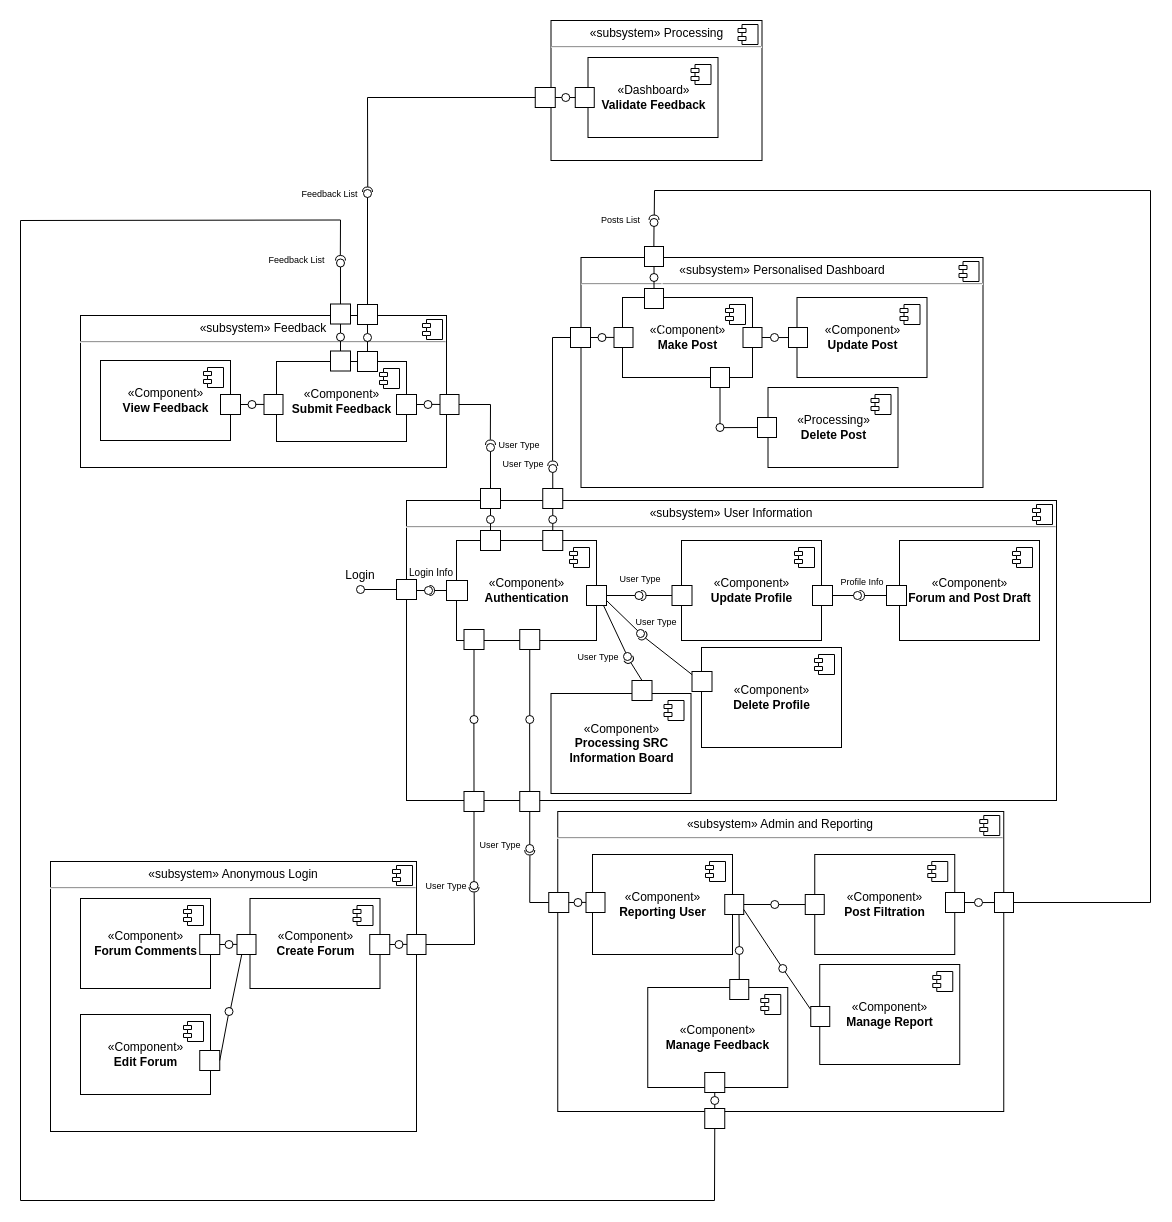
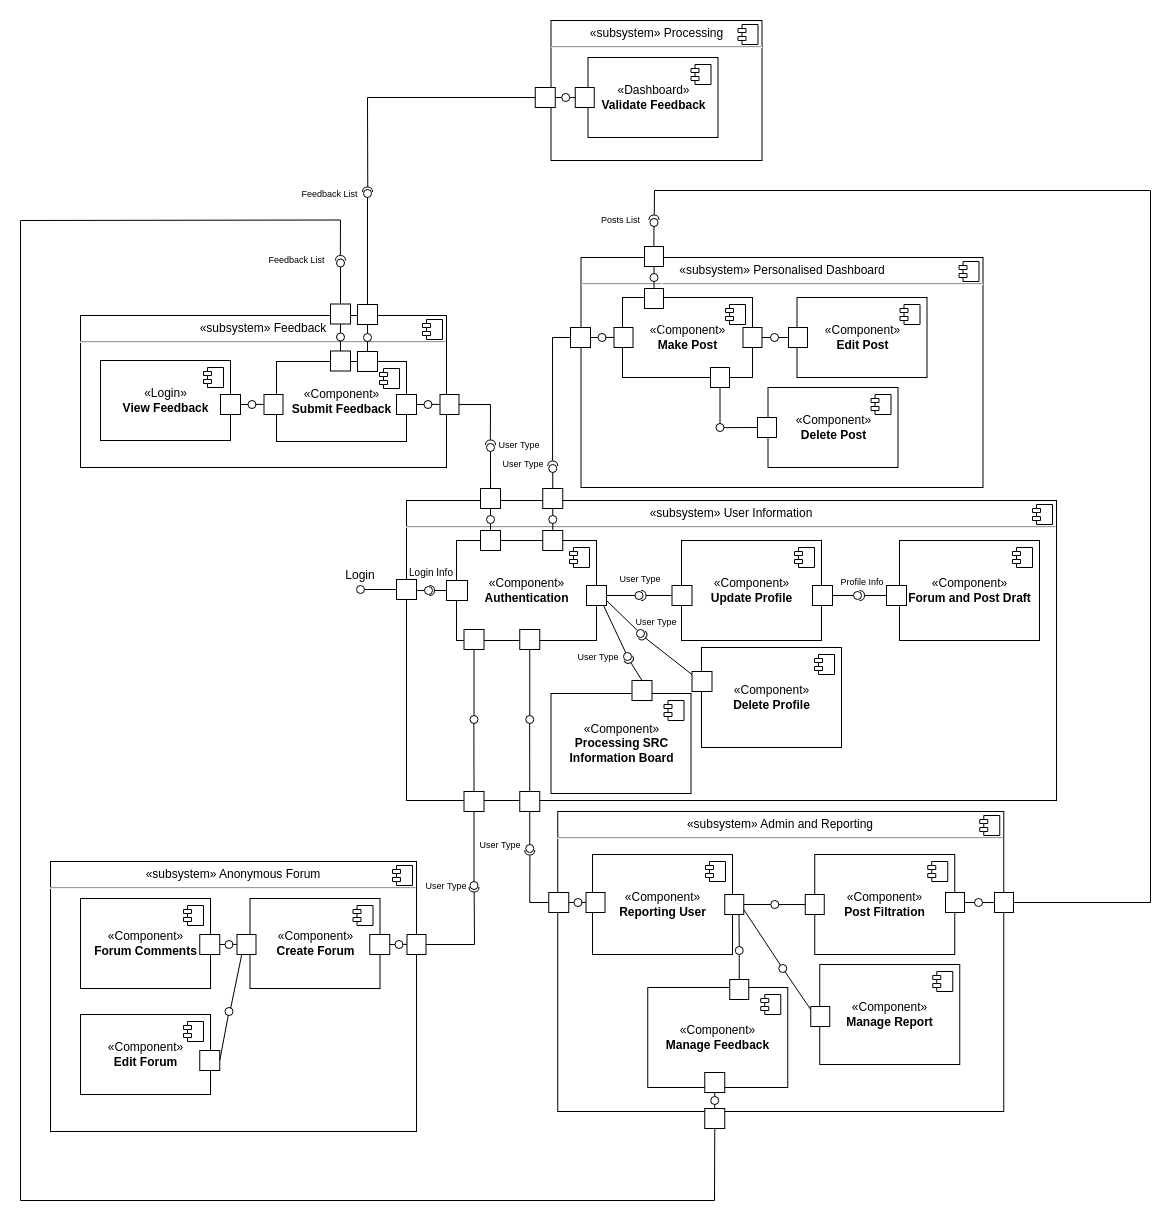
(863, 338) -> (863, 338)
(166, 401) -> (166, 401)
(834, 428) -> (834, 428)
(137, 862) -> (138, 862)
